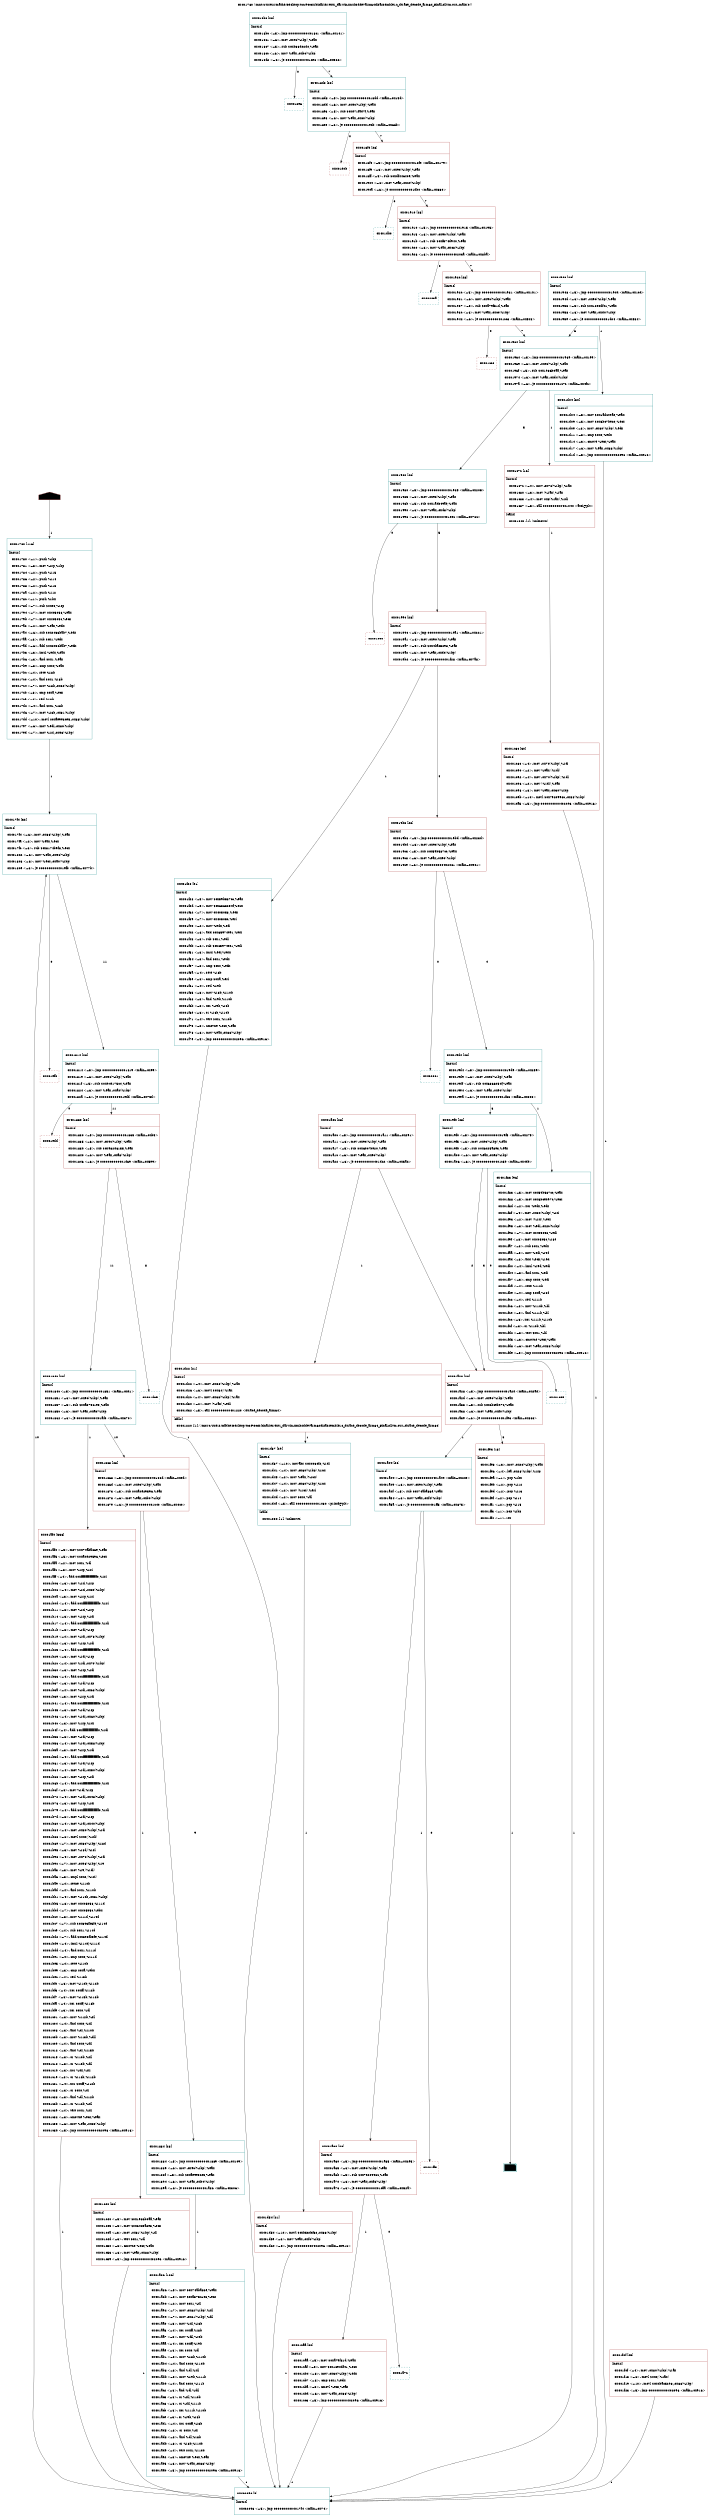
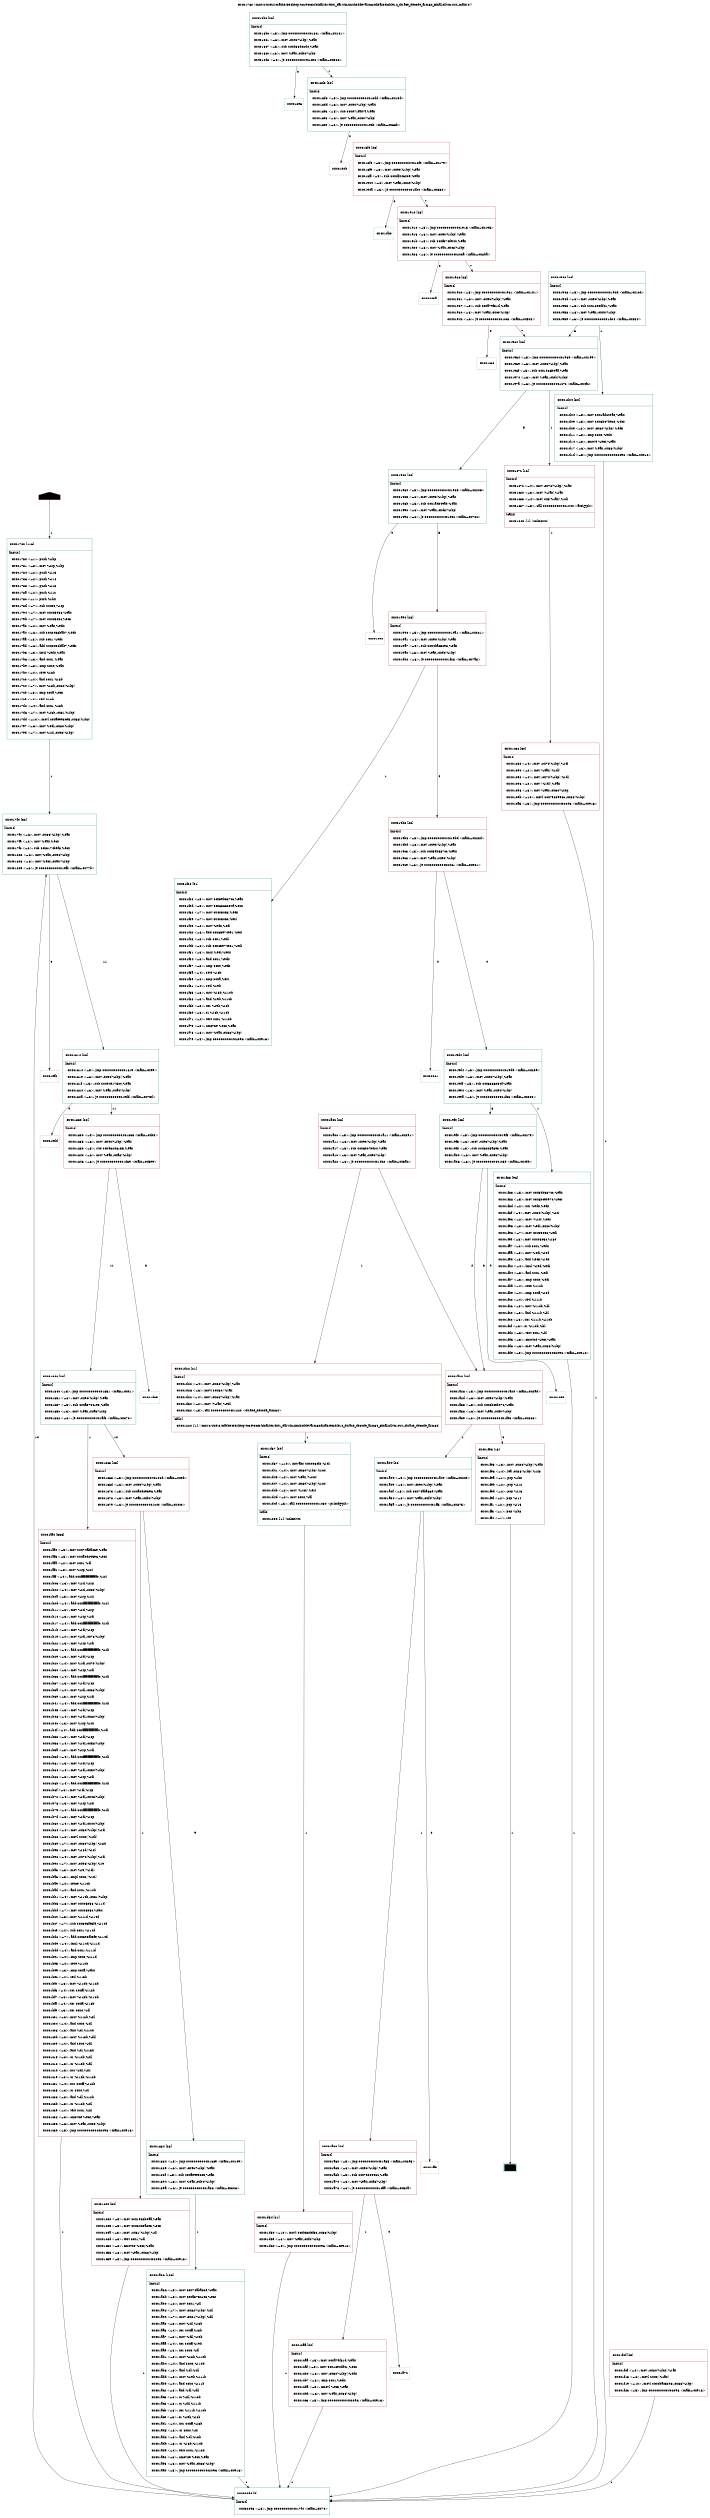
(378, 136) -> none
(276, 1749) -> none
